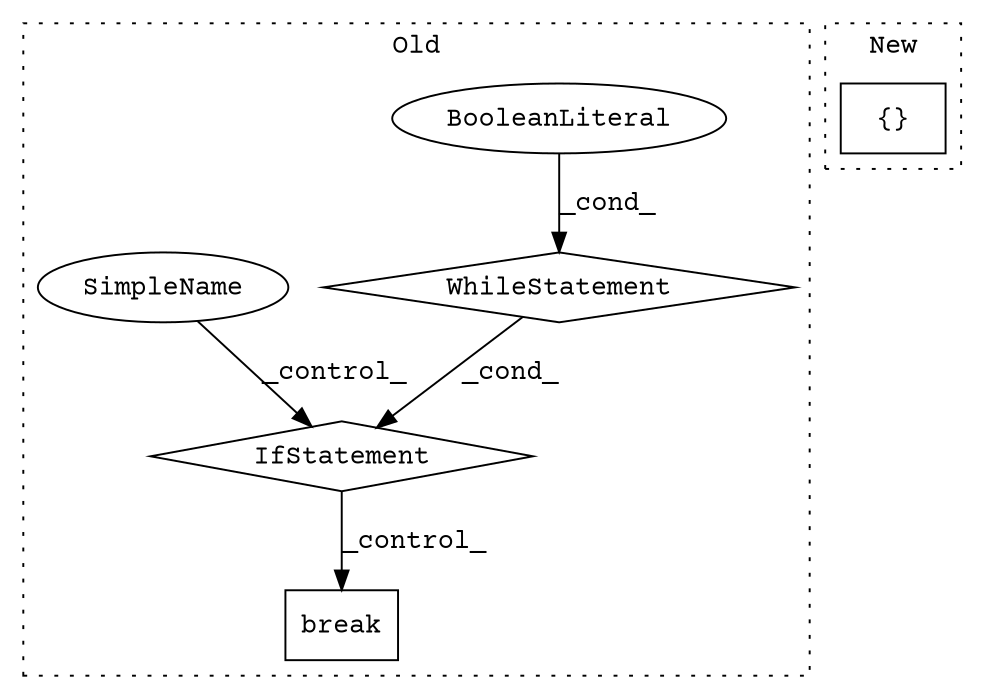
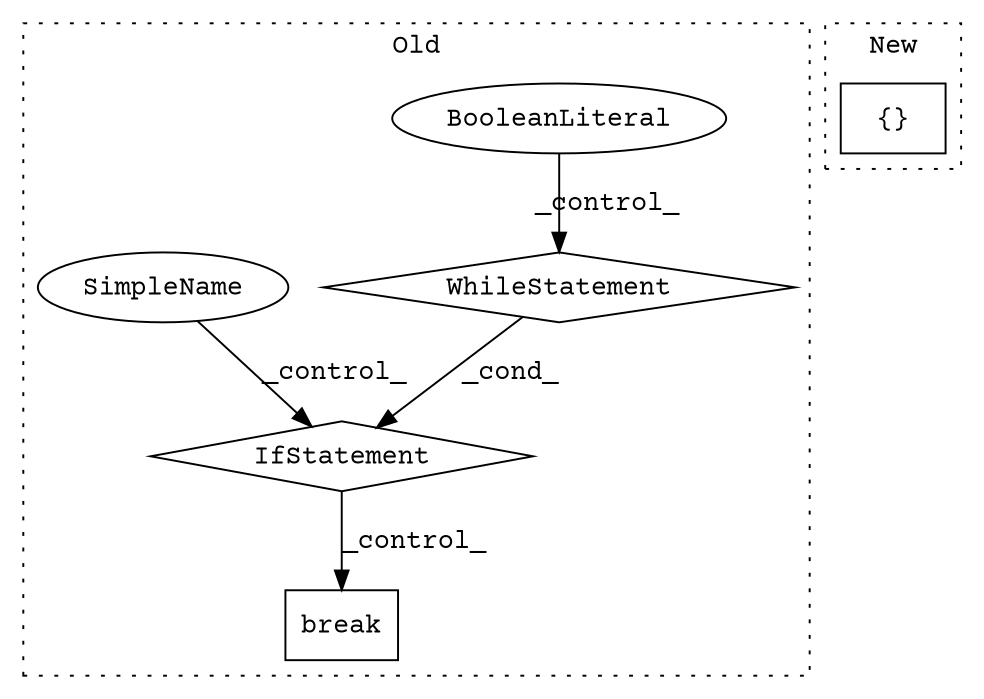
(608, 203) -> (608, 203)
